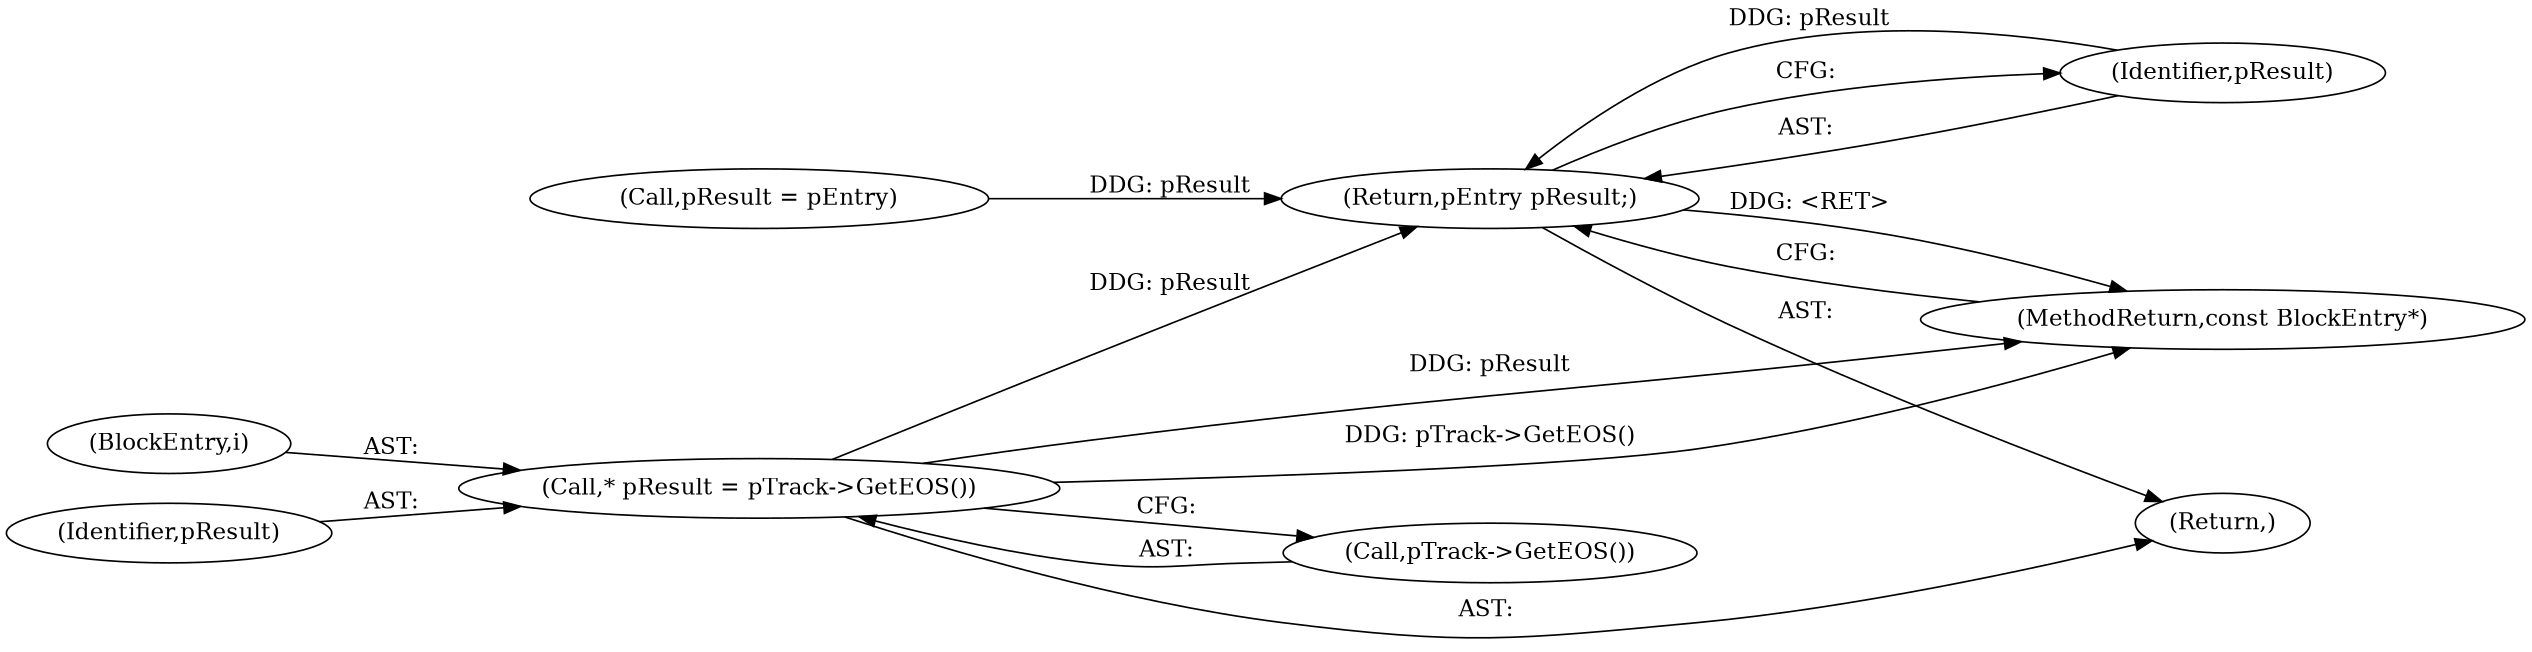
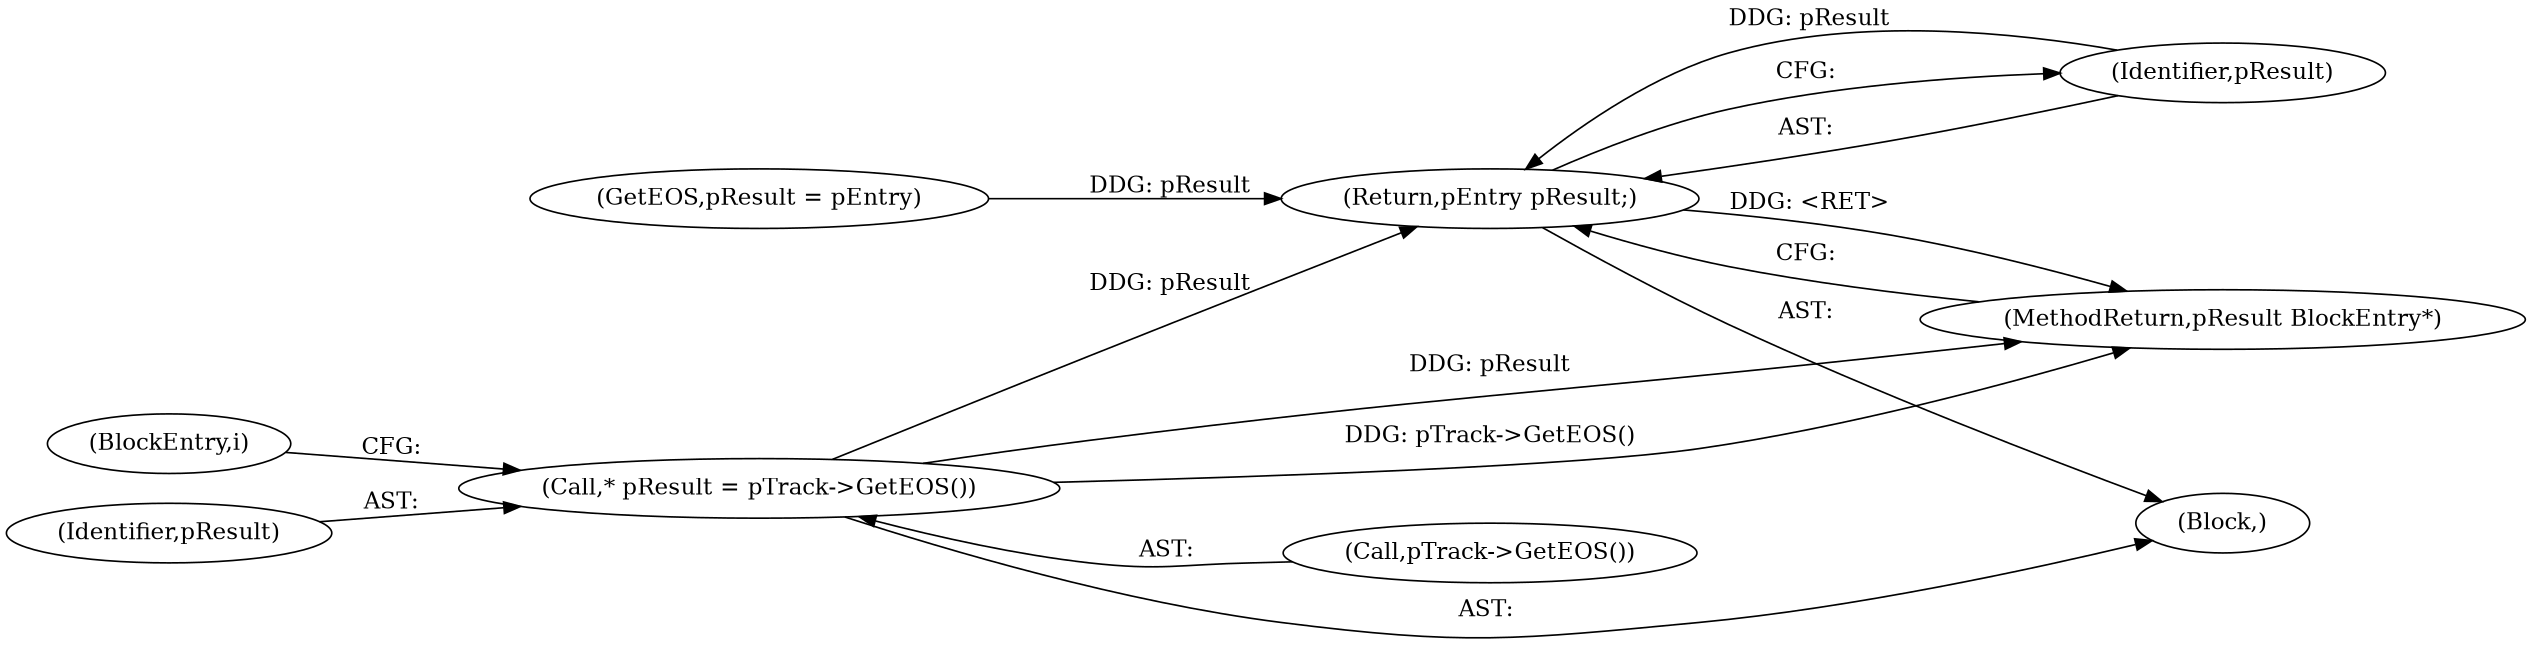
(759, 199) -> (759, 199)
(2223, 320) -> (2223, 320)
(395, 448) -> (395, 448)
(1140, 522) -> none
(2223, 523) -> (2223, 523)
